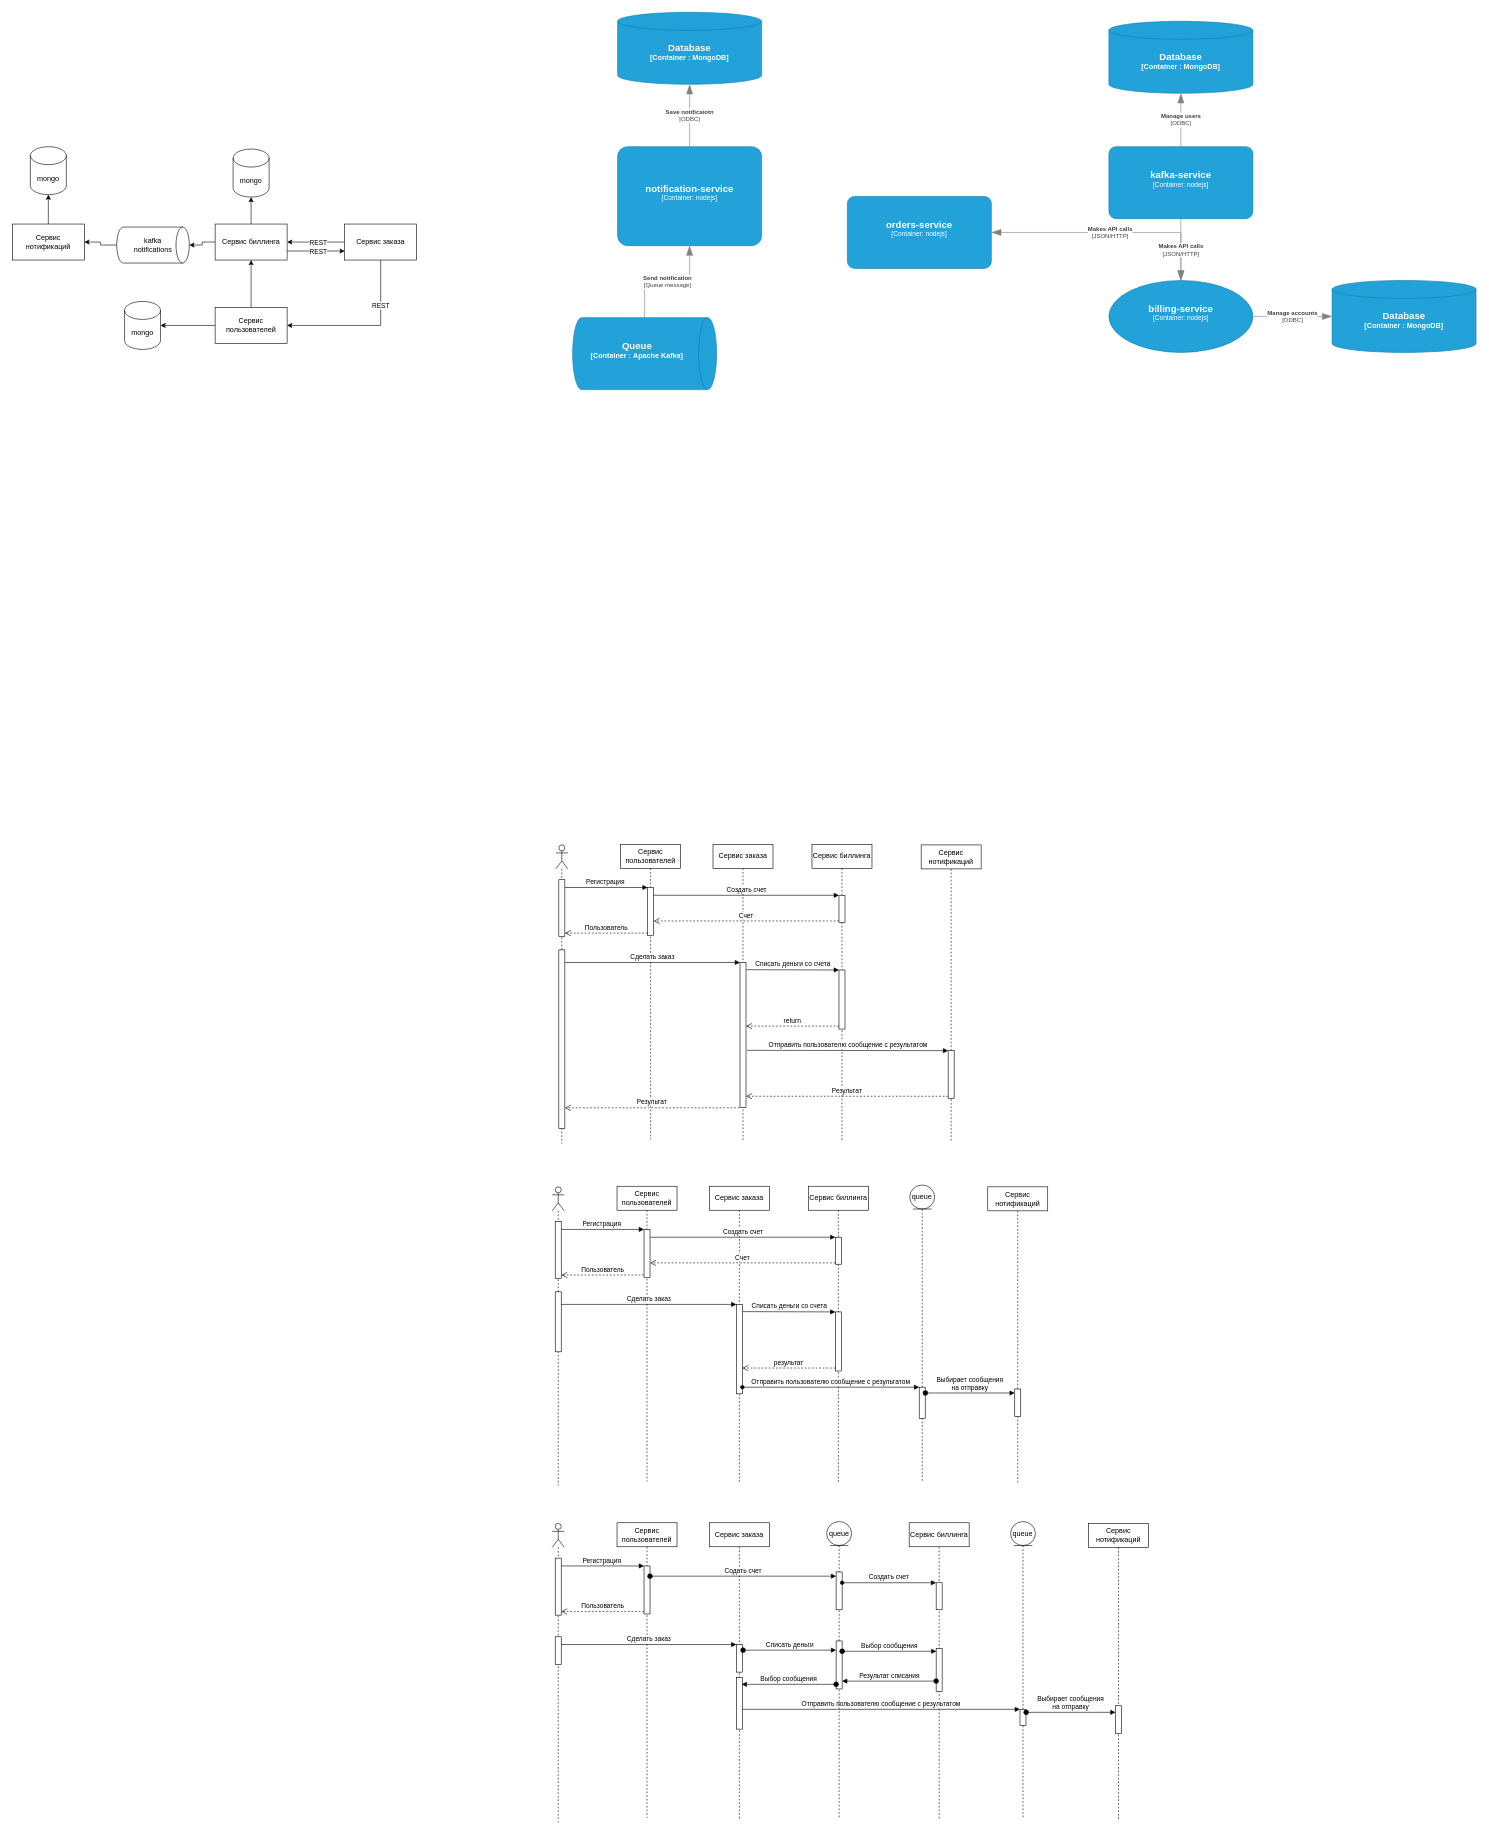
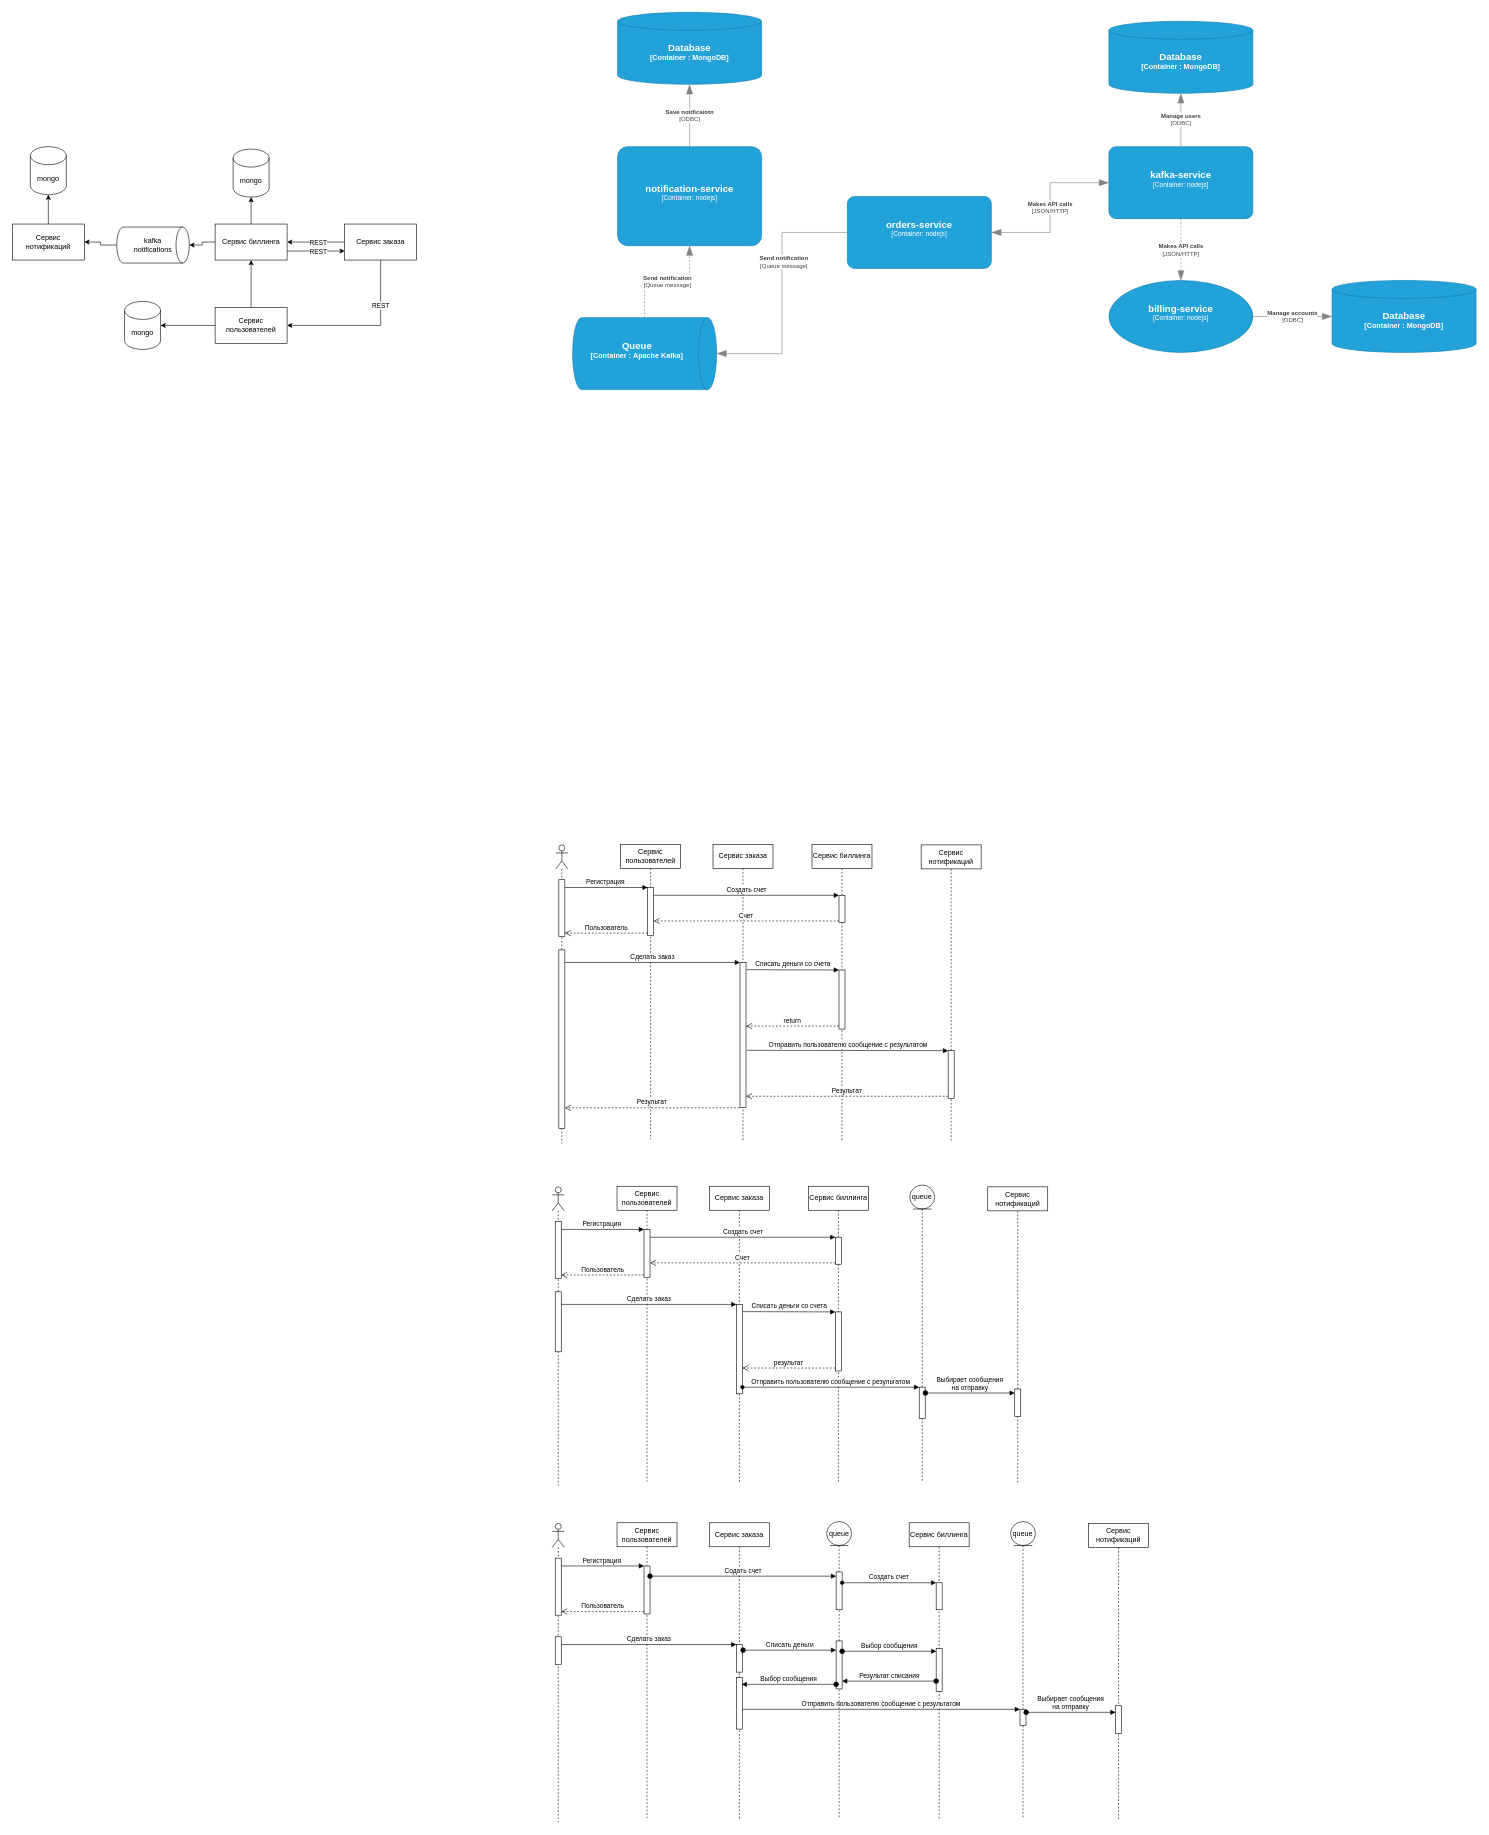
(1181, 230) -> (1181, 230)
(1109, 233) -> (1050, 207)
none -> (782, 261)
(645, 302) -> (645, 302)
